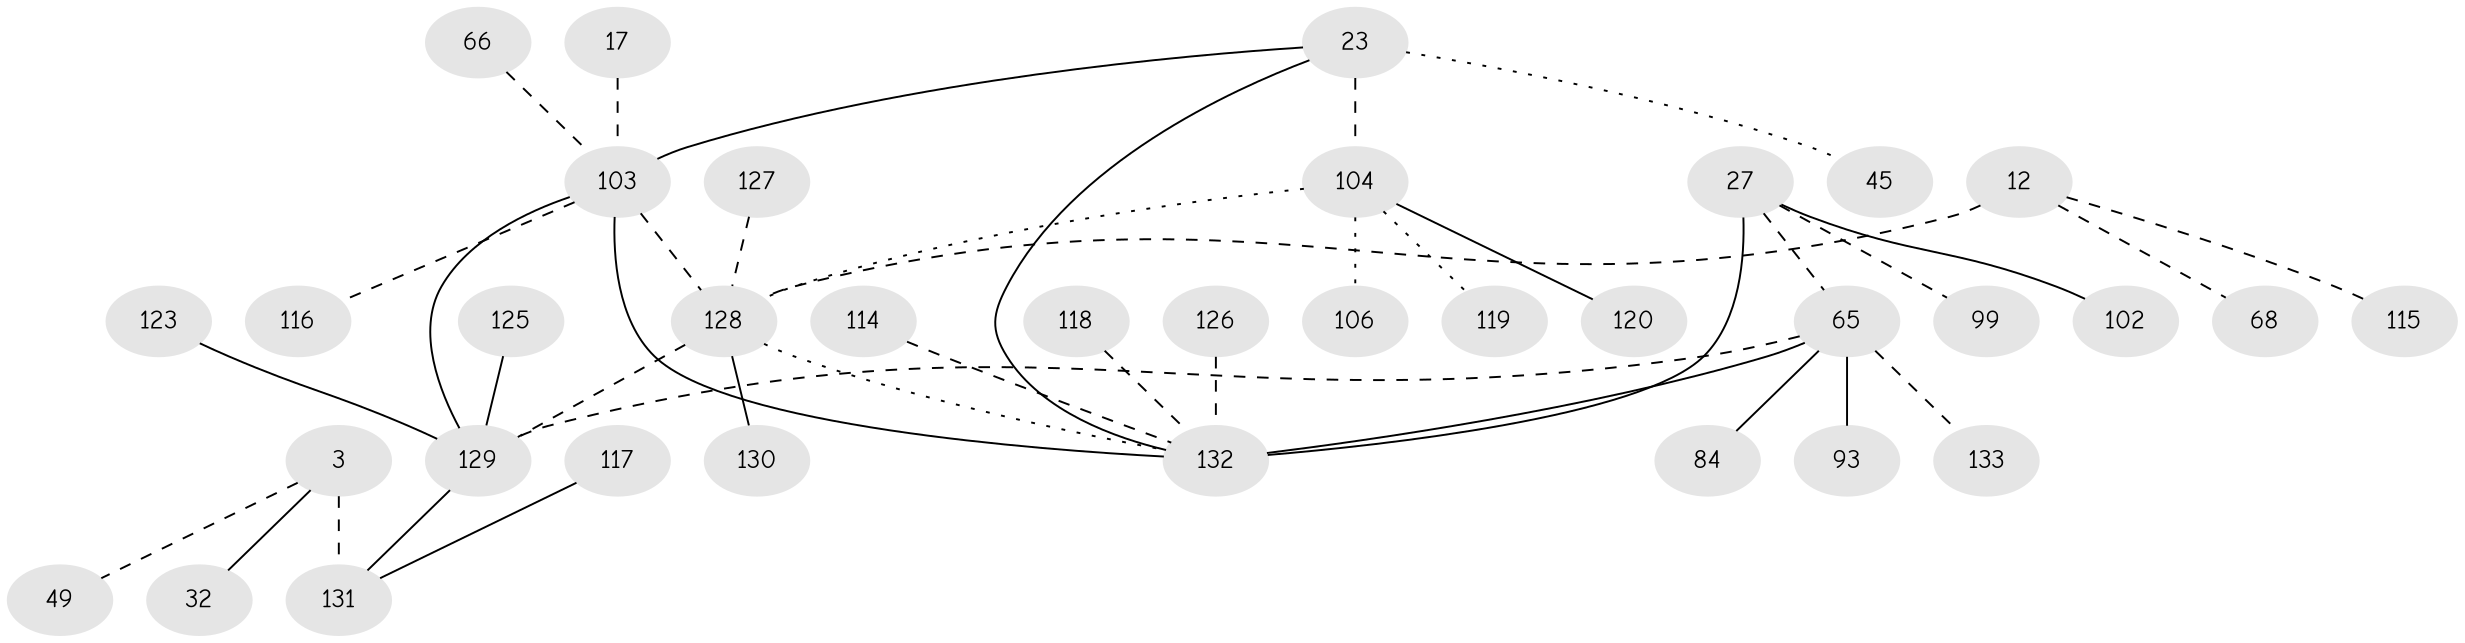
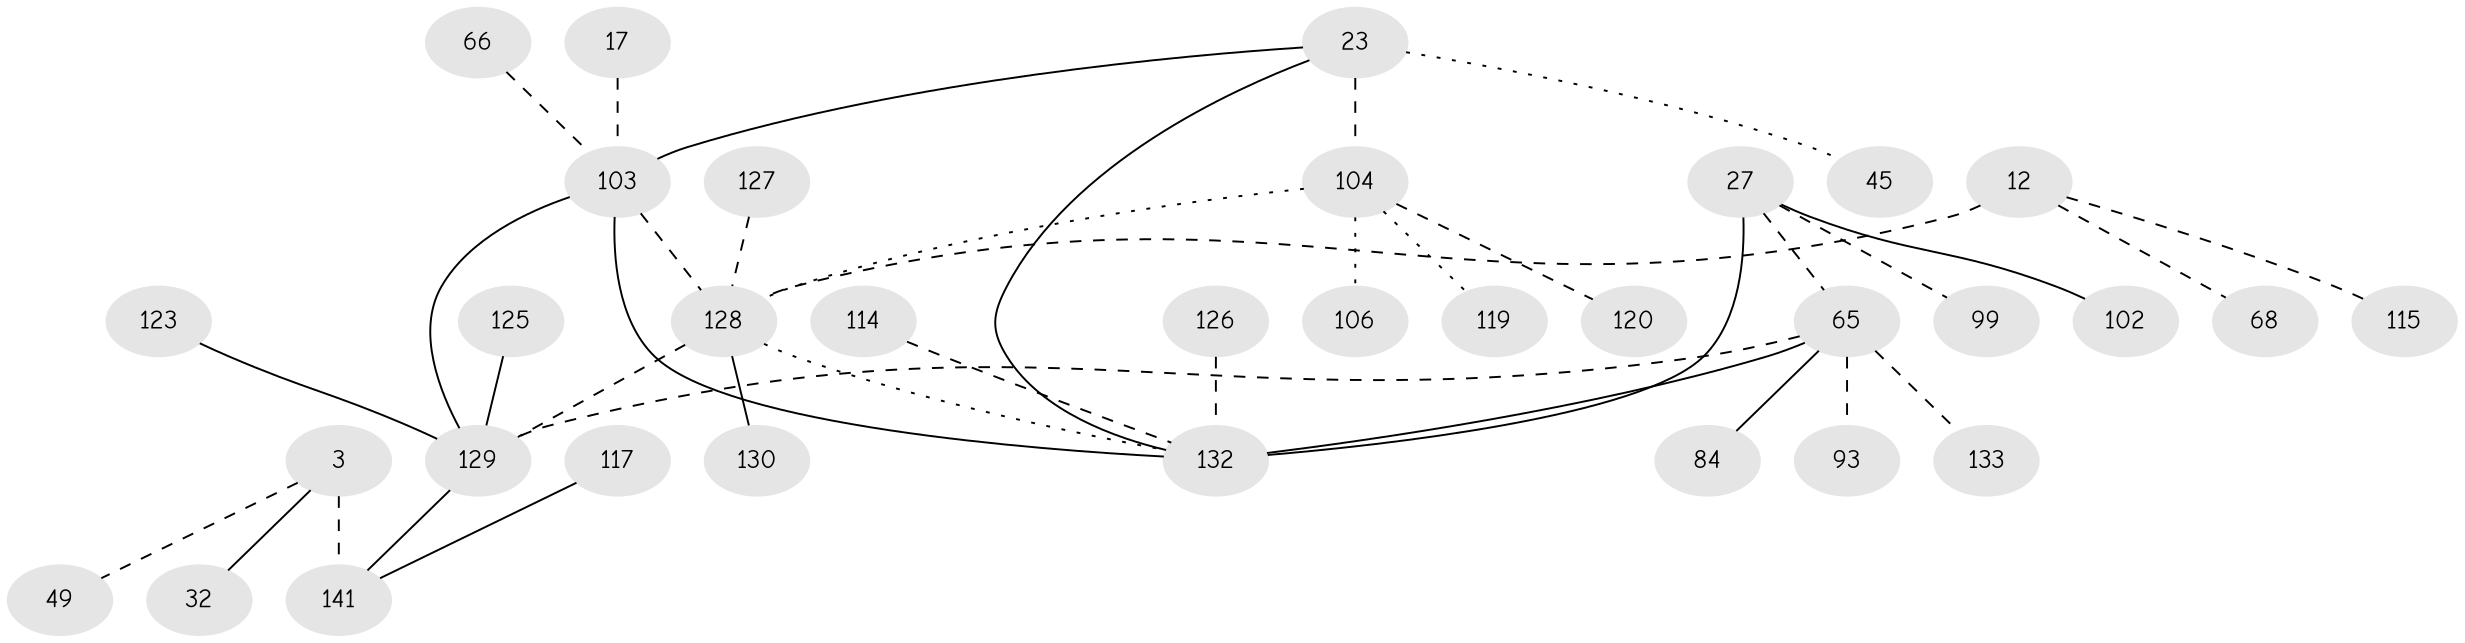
(1485, 247) -> (1485, 247)
(298, 321) -> none
(1076, 321) -> none
(1847, 391) -> (1847, 391)
(339, 600) -> (339, 600)
